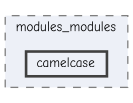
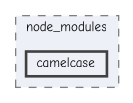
(67, 28) -> (67, 28)
